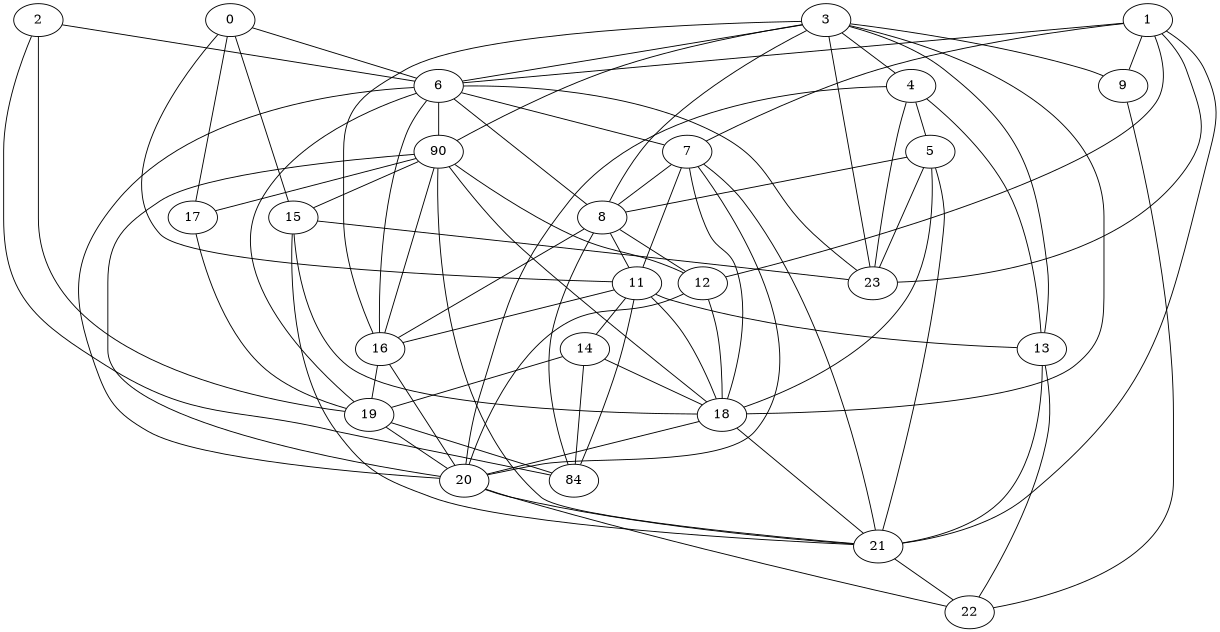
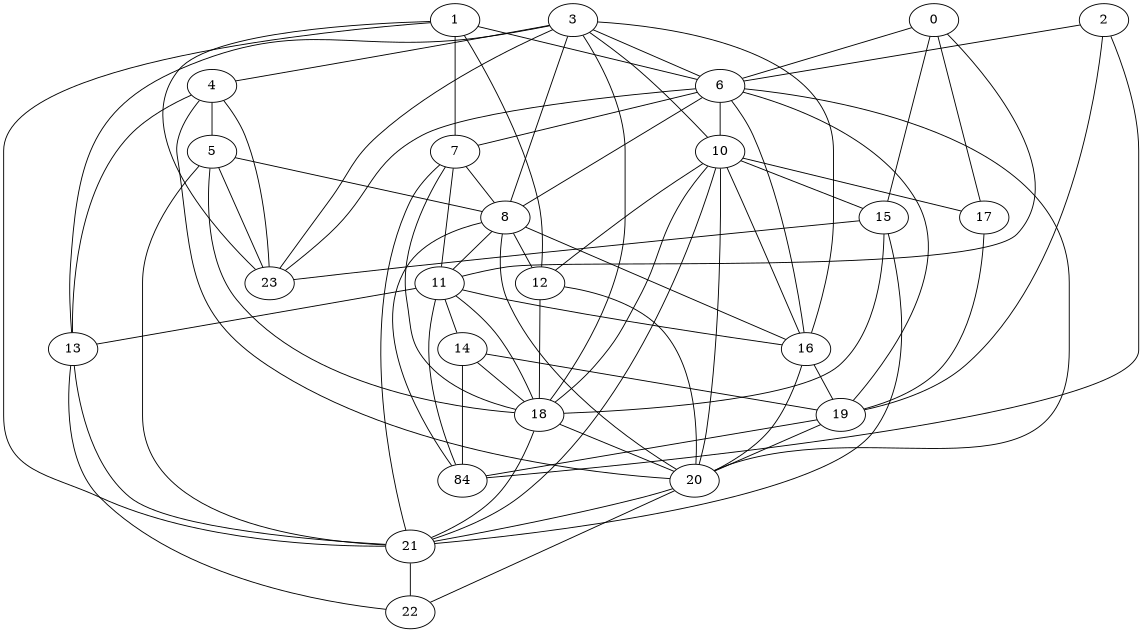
(1123, 86) -> none
(439, 152) -> (720, 152)
(759, 425) -> (556, 372)
